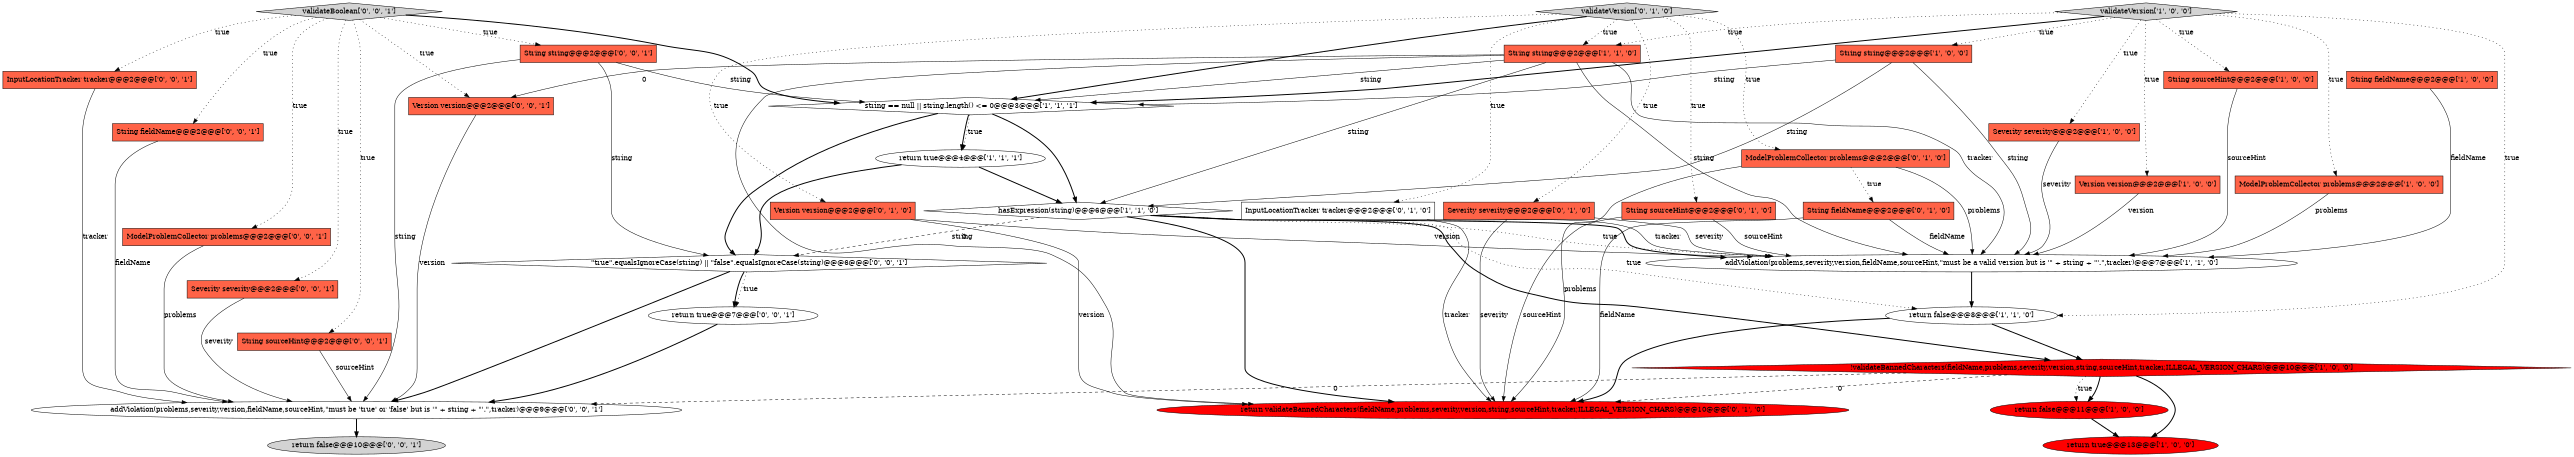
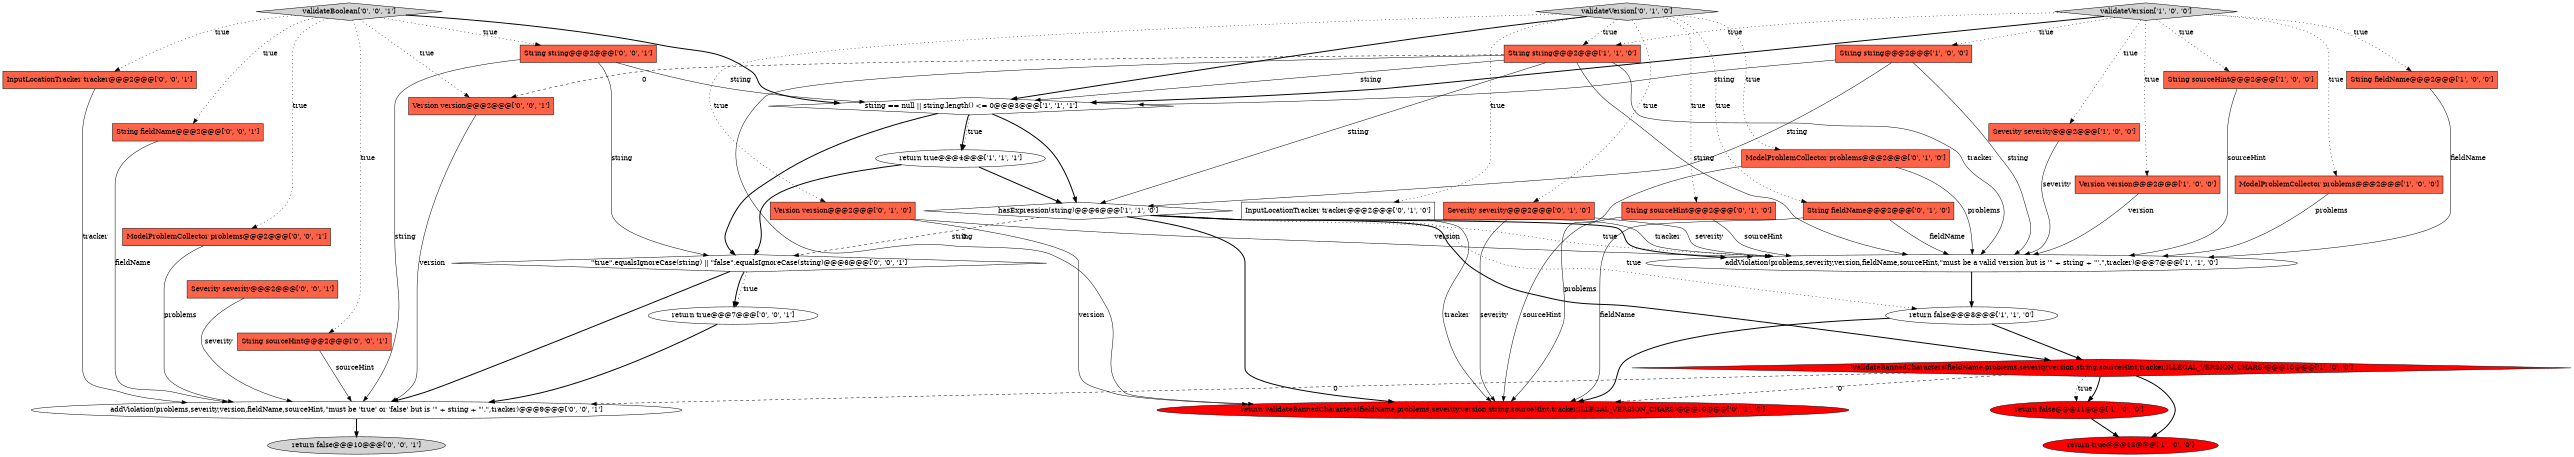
(1009, 60) -> (1009, 60)
(338, 158) -> none
(1861, 183) -> (1716, 115)
(2505, 238) -> (2312, 24)
